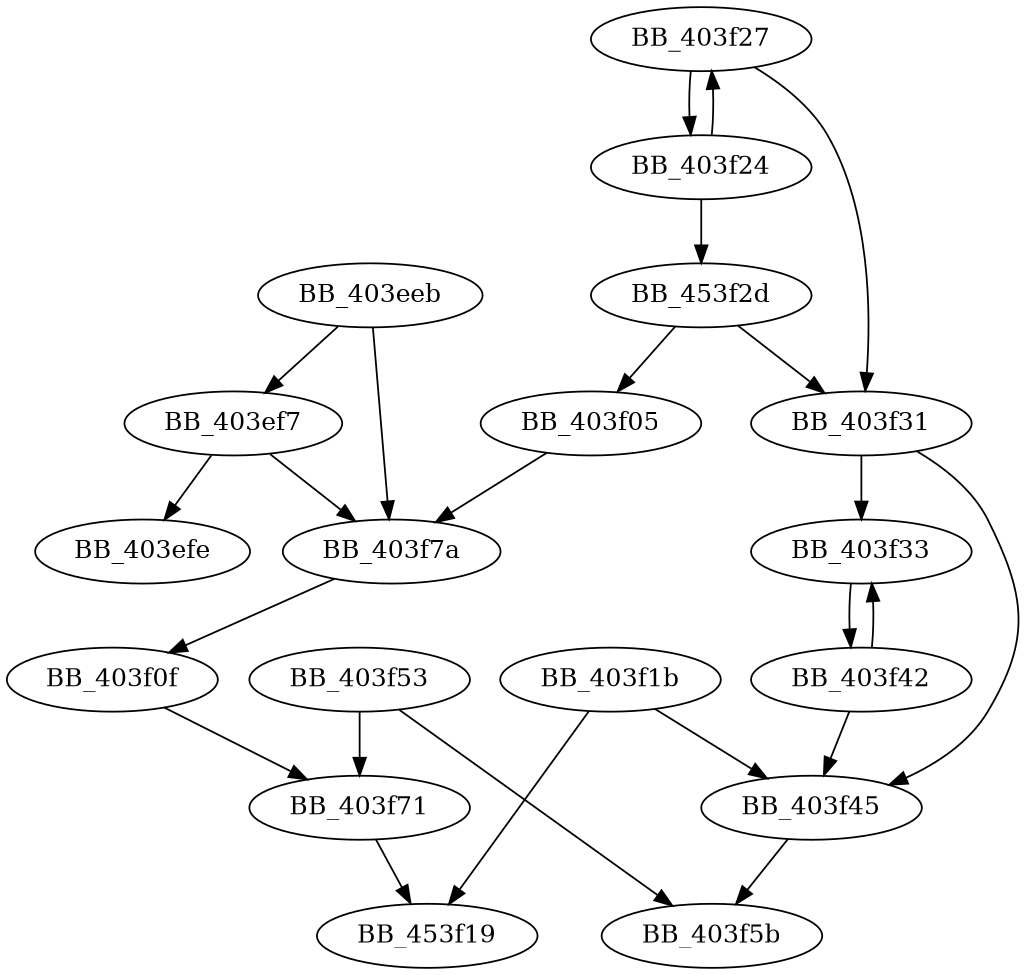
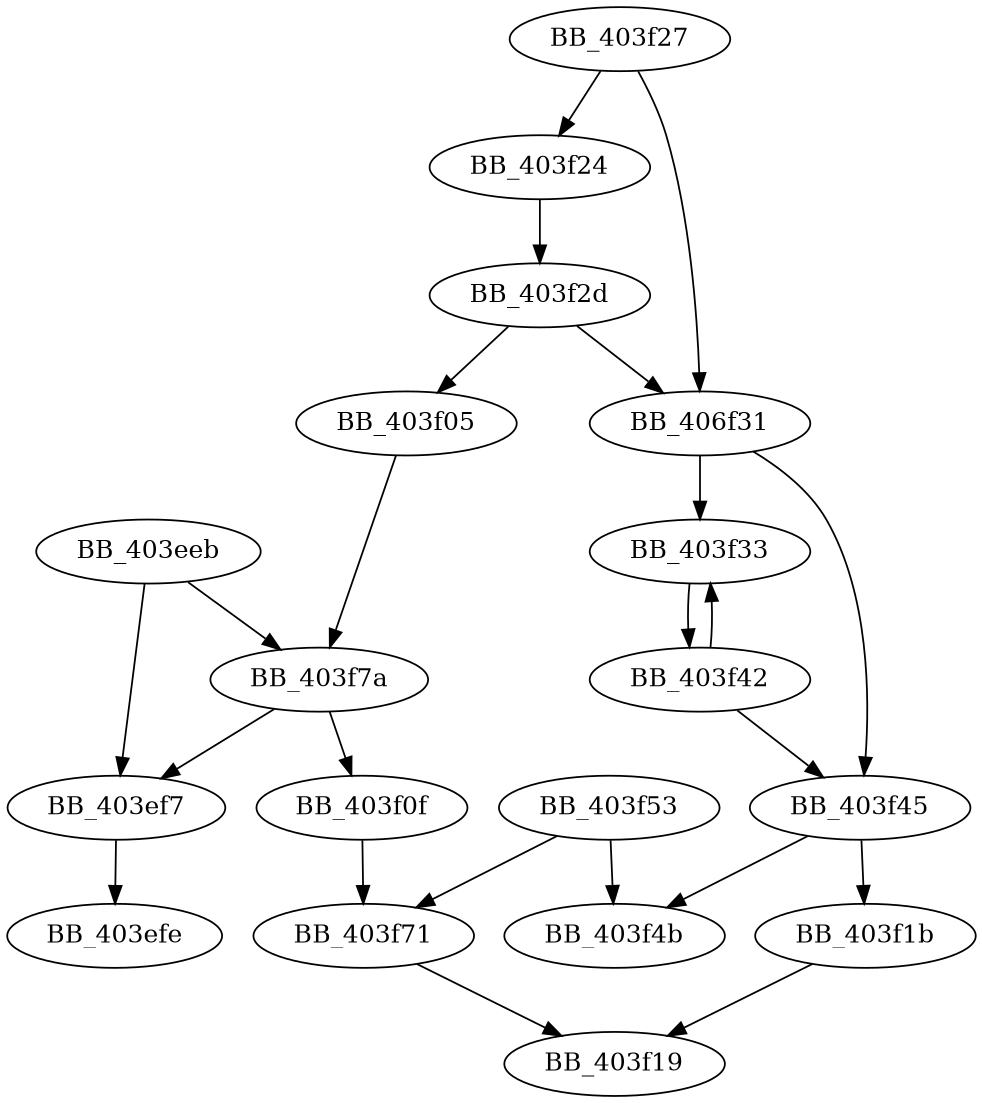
(713, 112) -> none
(701, 295) -> (540, 295)
(861, 423) -> (700, 423)
(305, 482) -> (226, 739)
(703, 739) -> (862, 863)
(427, 936) -> (615, 1064)
(712, 936) -> (615, 936)
